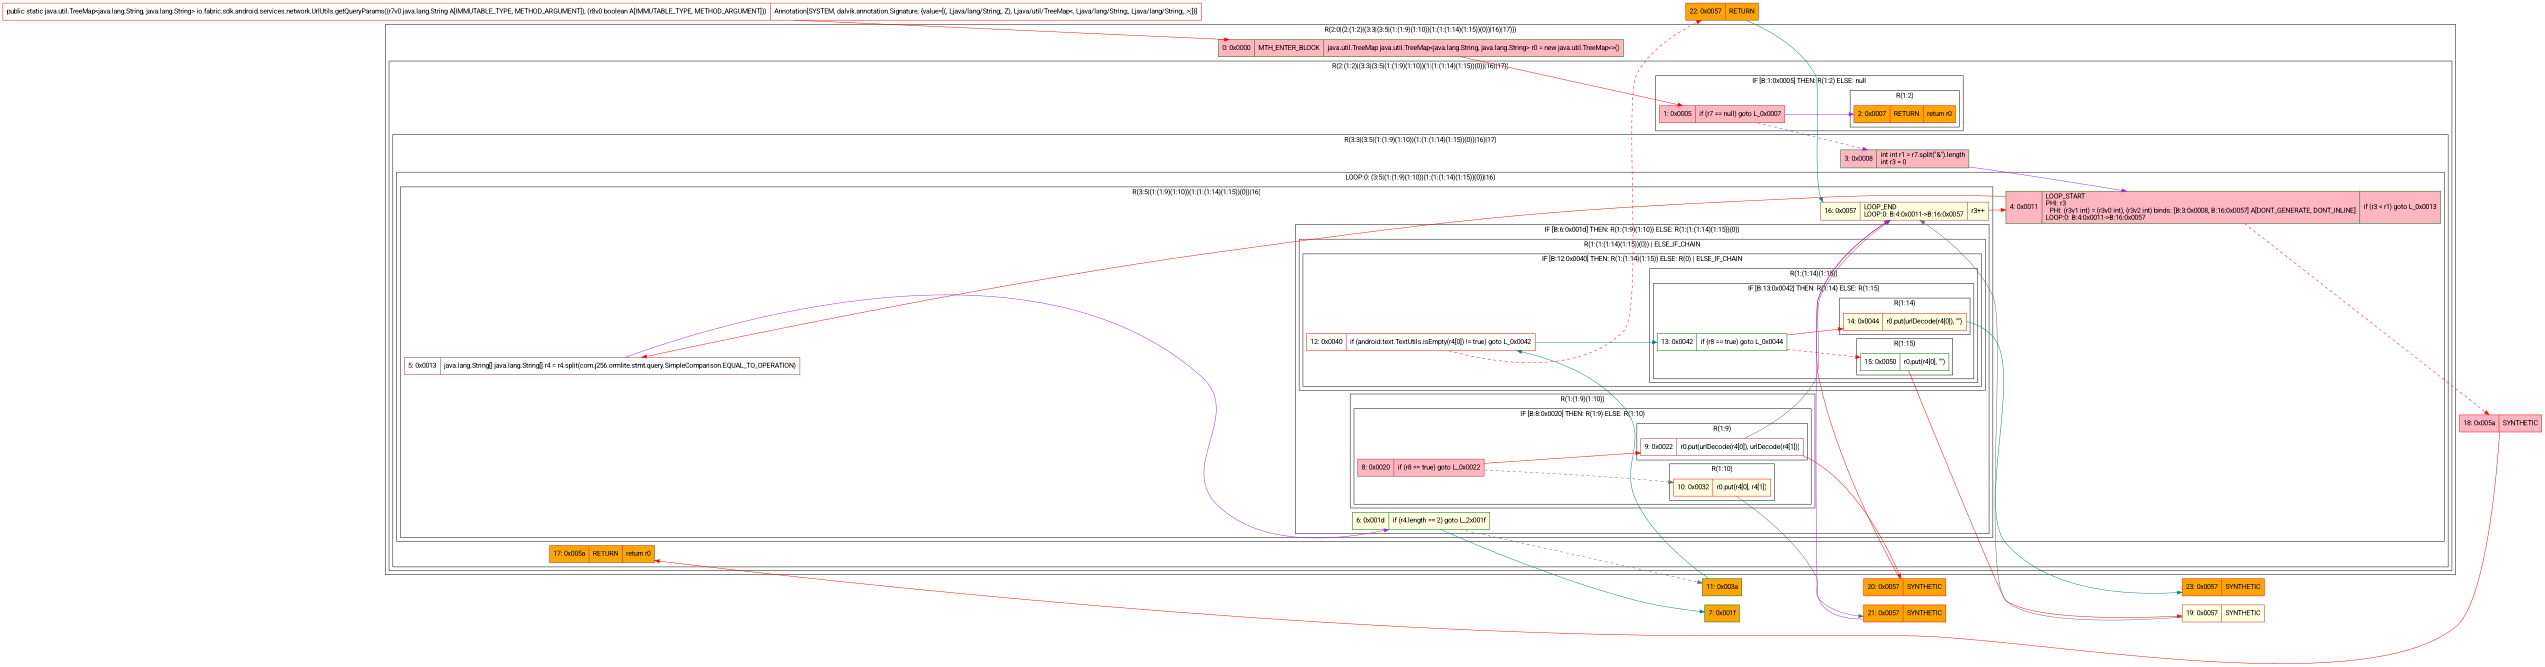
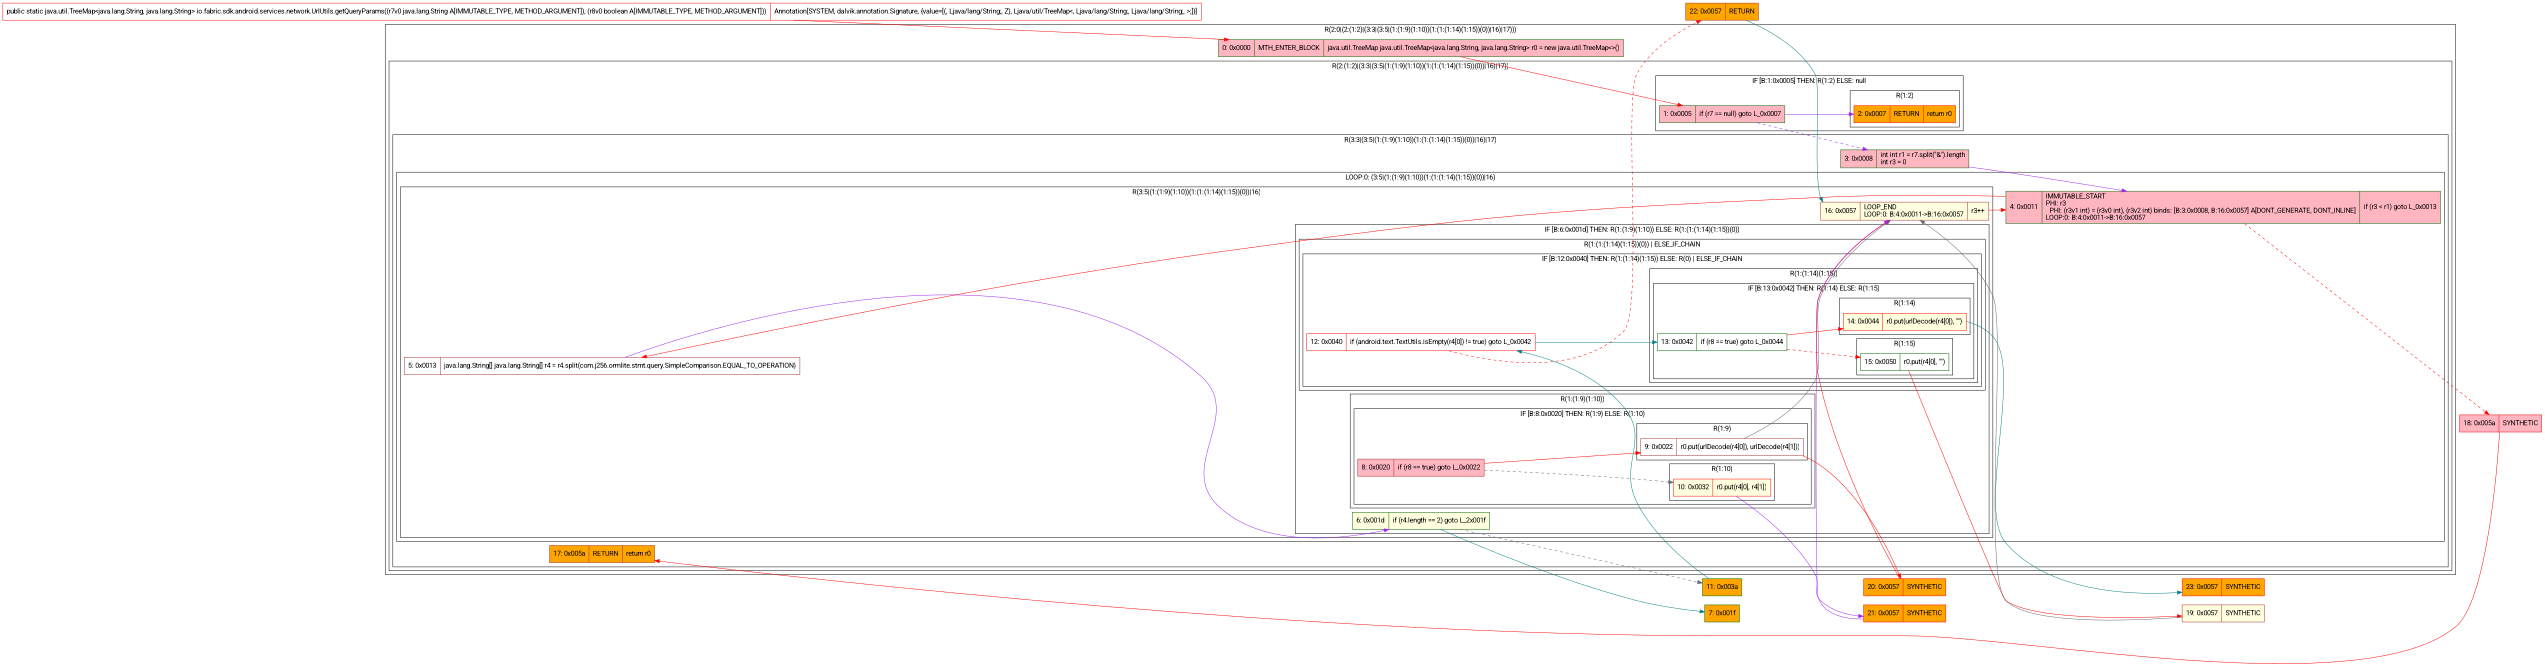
(1722, 114) -> (1722, 114)
(2066, 196) -> (2076, 196)
(1803, 557) -> (1803, 557)
